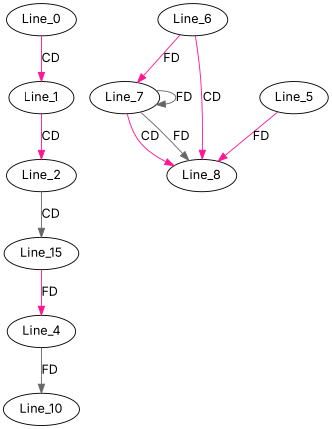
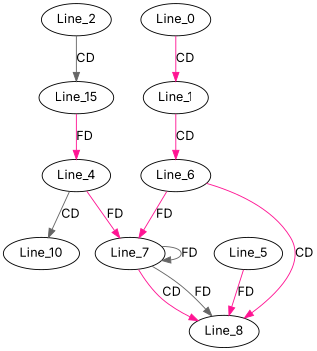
(41, 132) -> (176, 132)
none -> (101, 211)
(50, 370) -> (71, 215)
